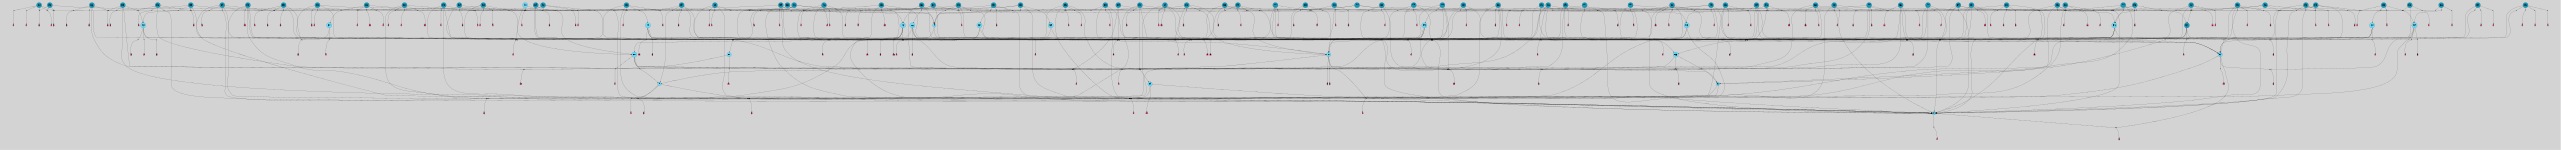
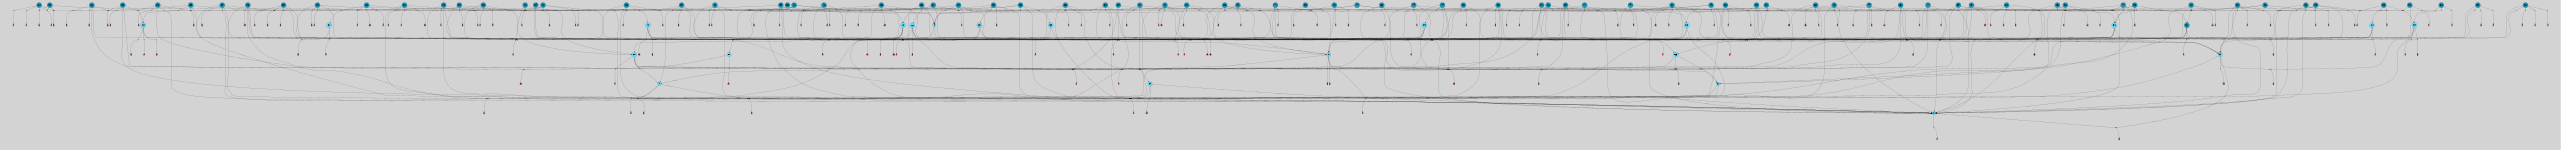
(525, 5) -> (525, 5)
